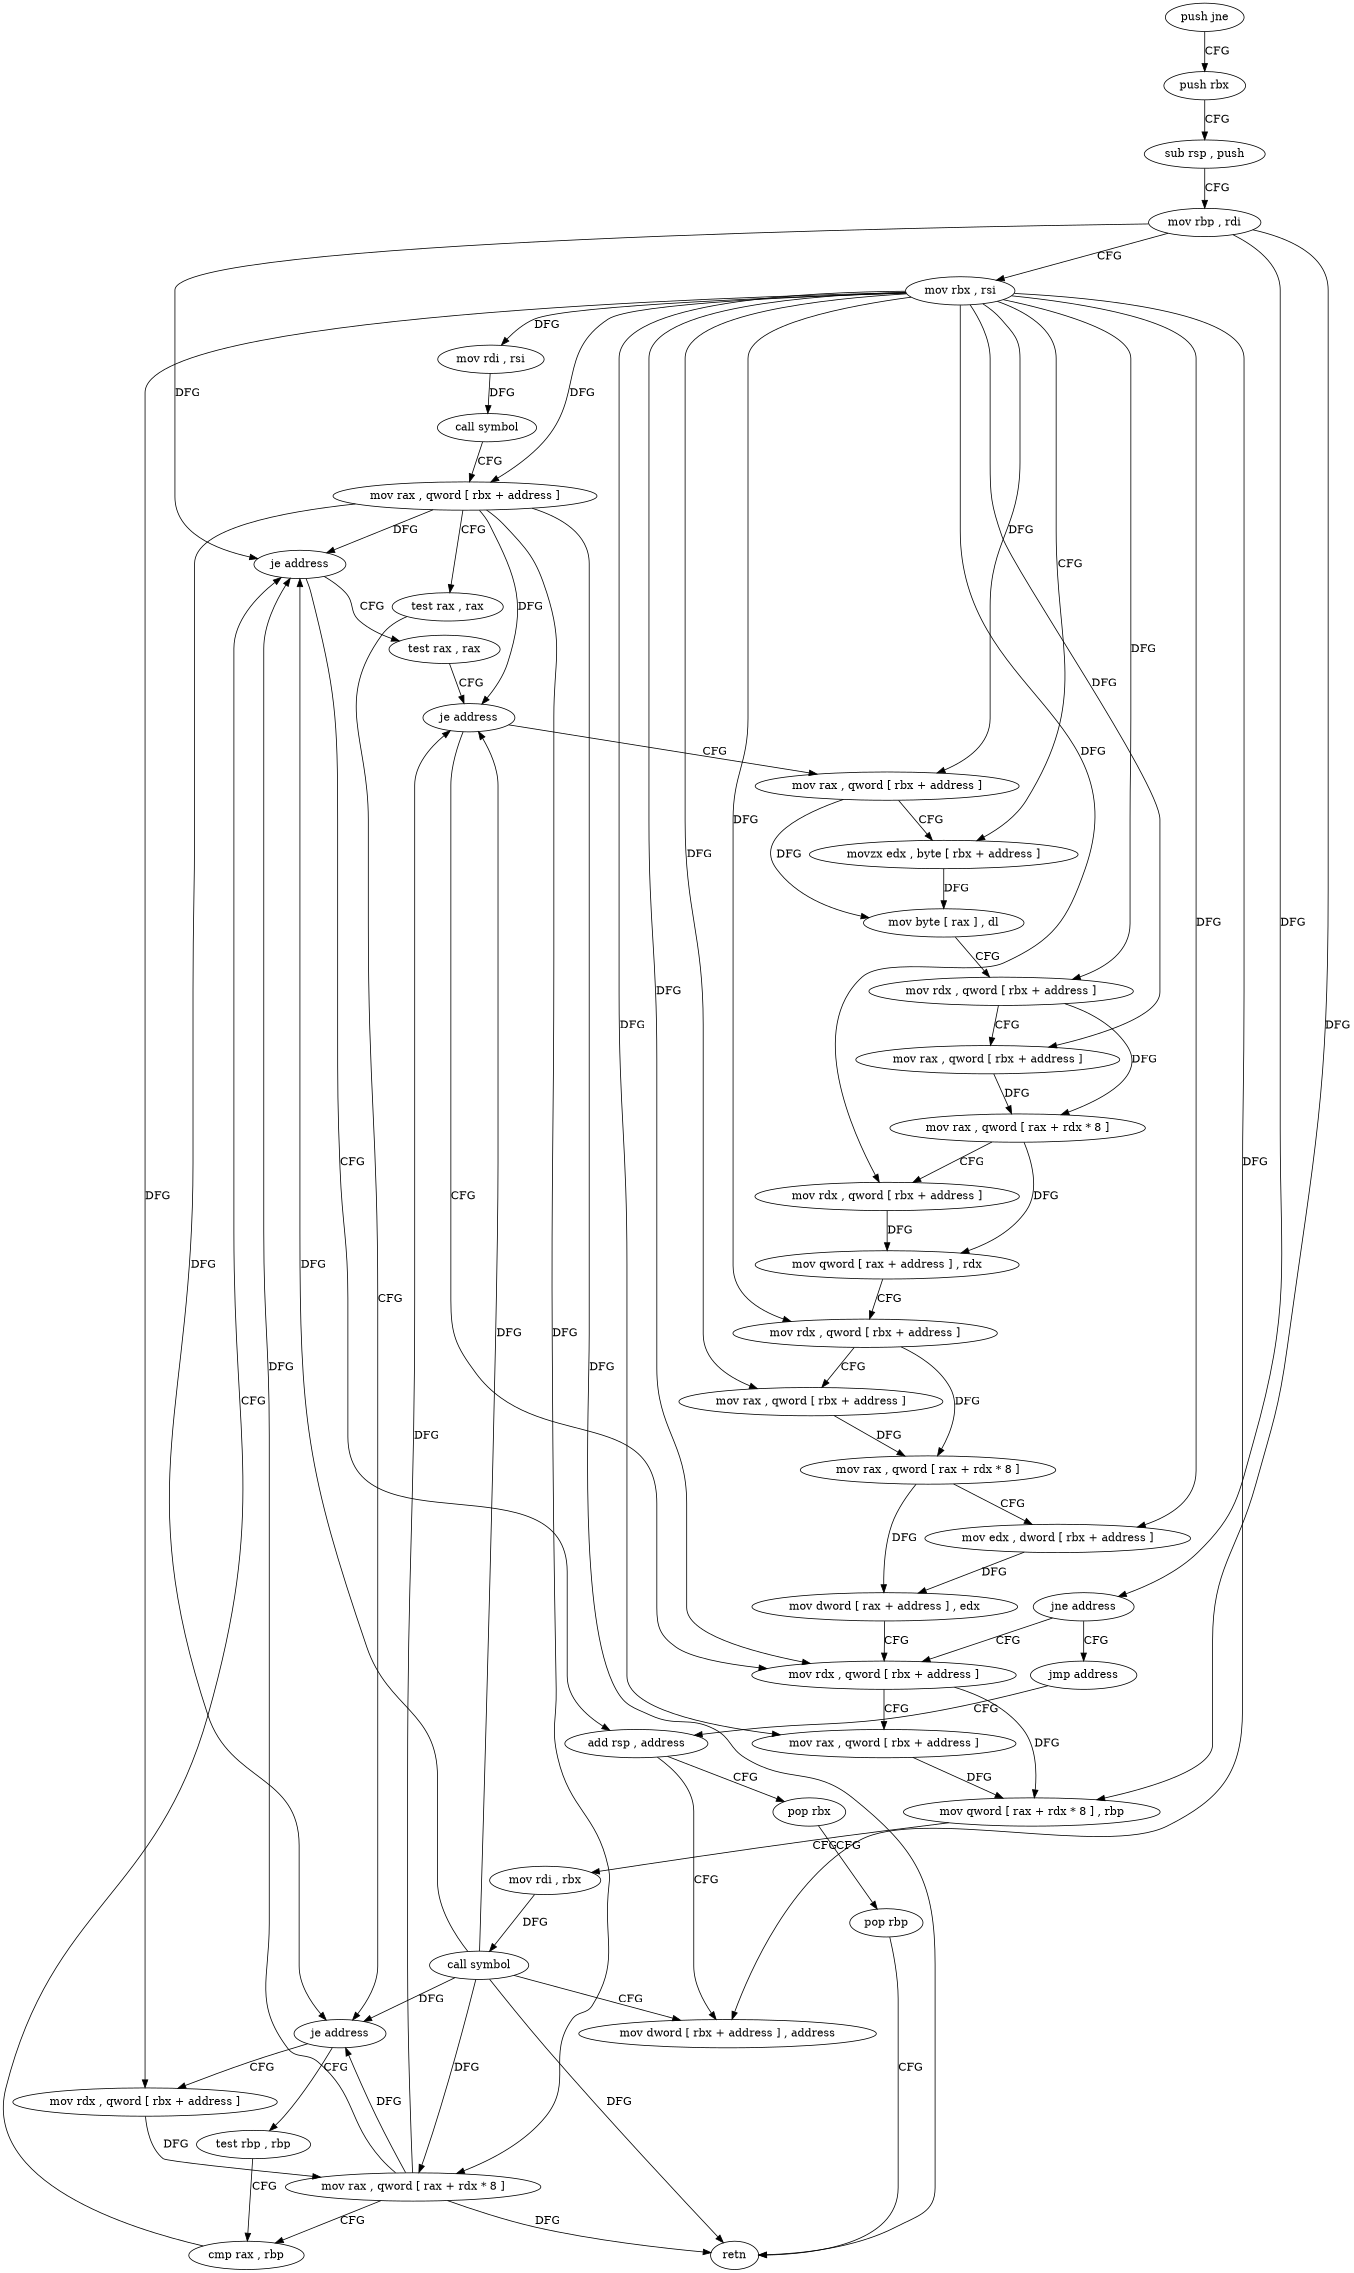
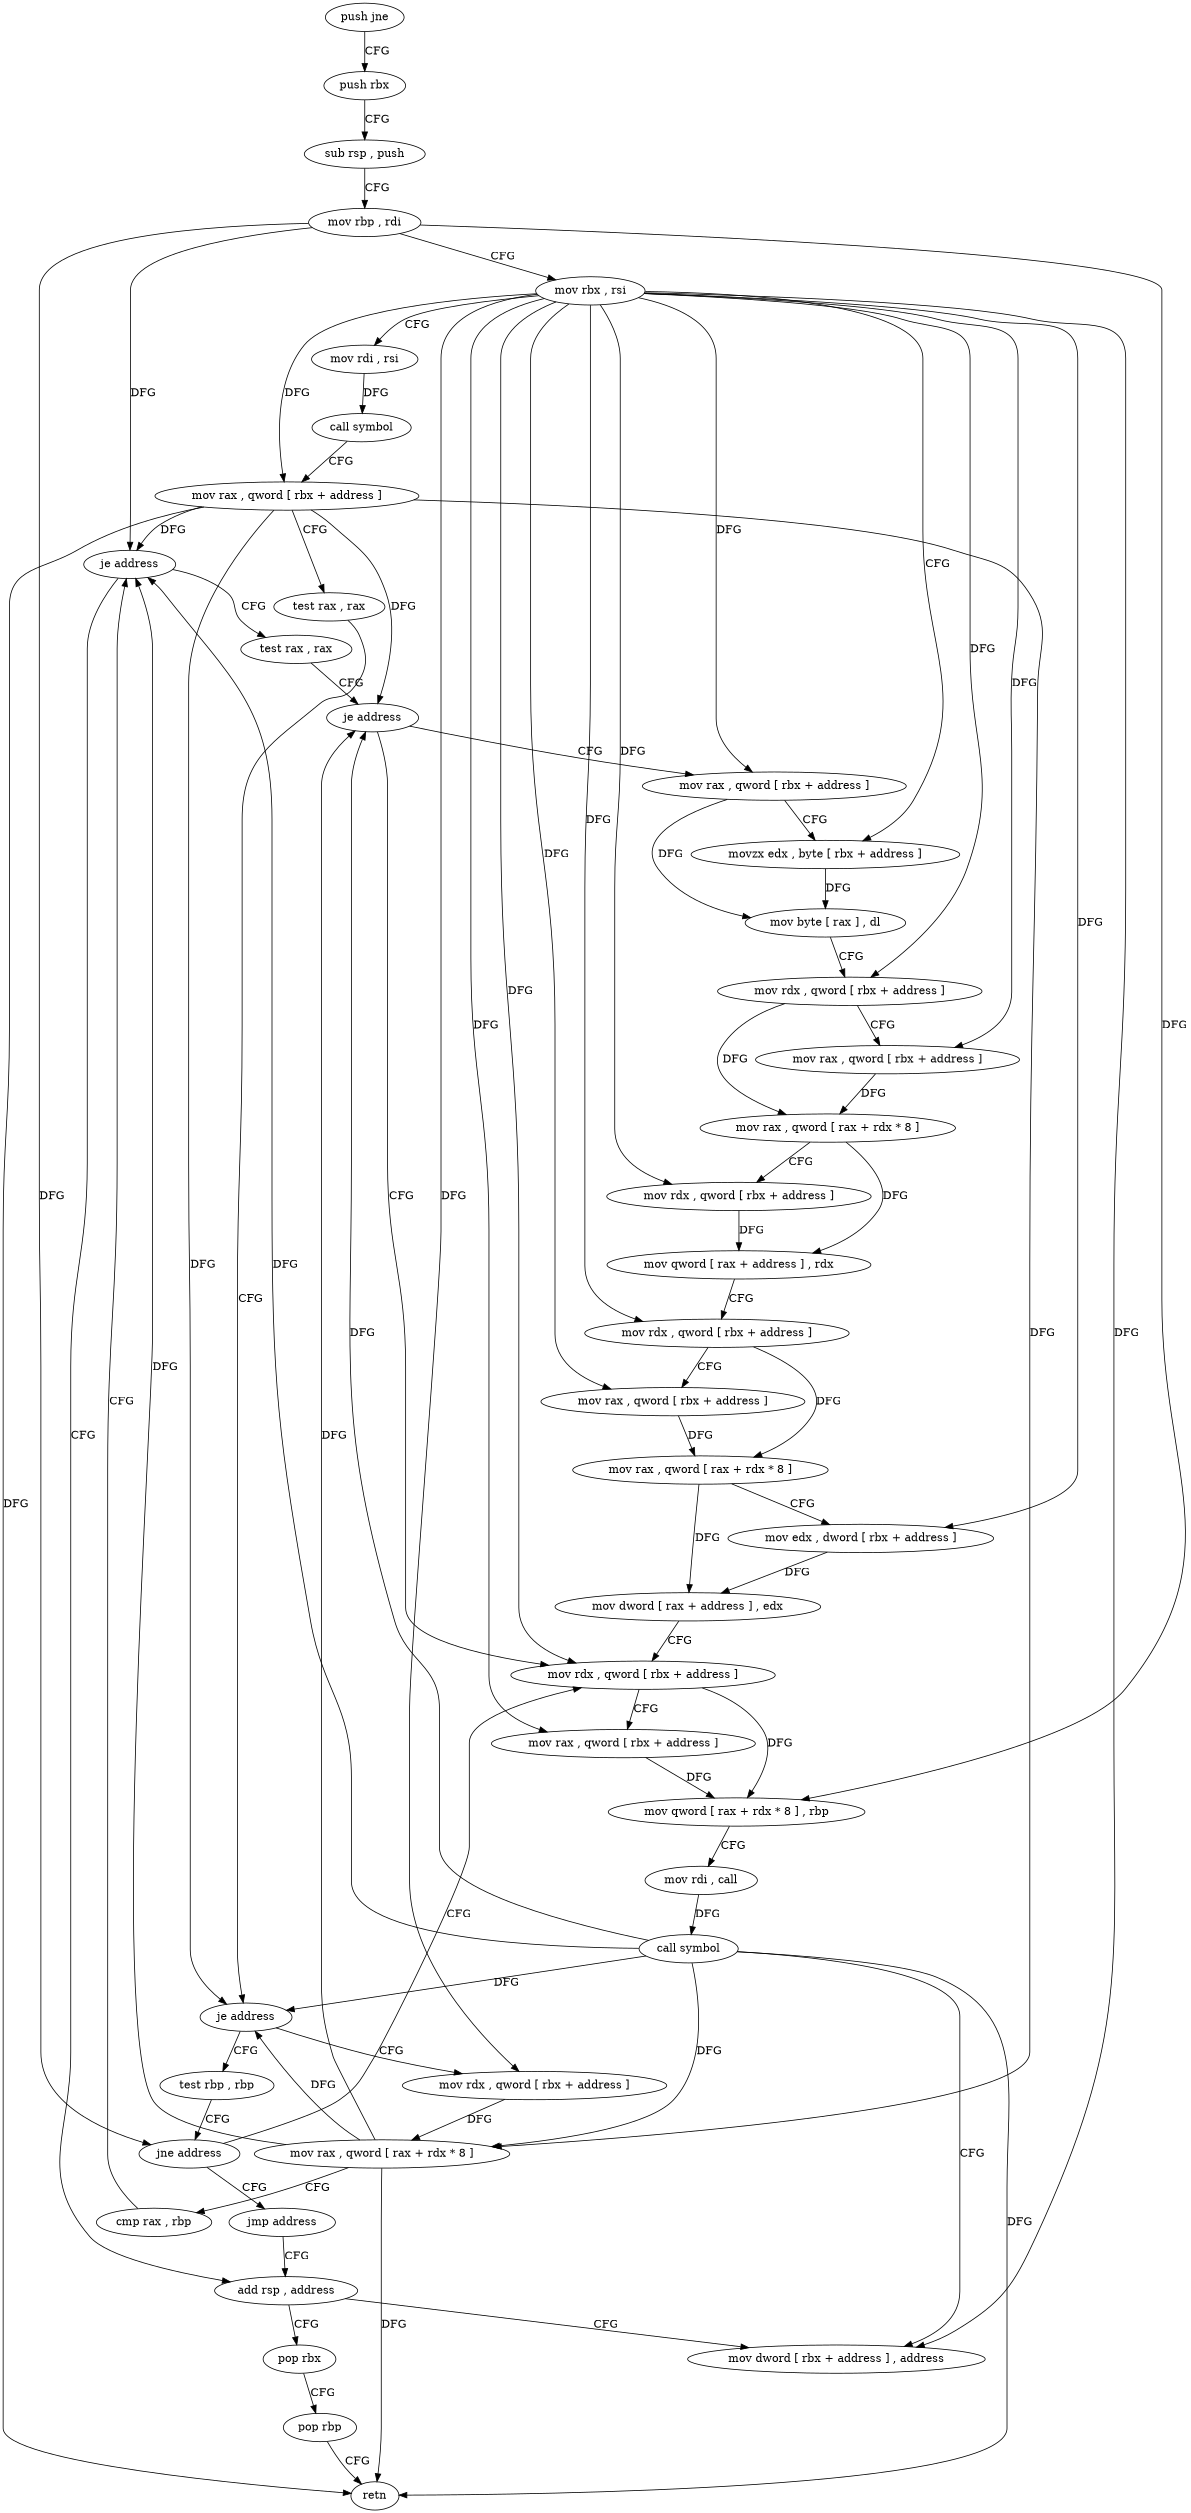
(547, 325) -> (417, 325)
(545, 1880) -> (701, 1880)
(250, 2196) -> (205, 2116)
